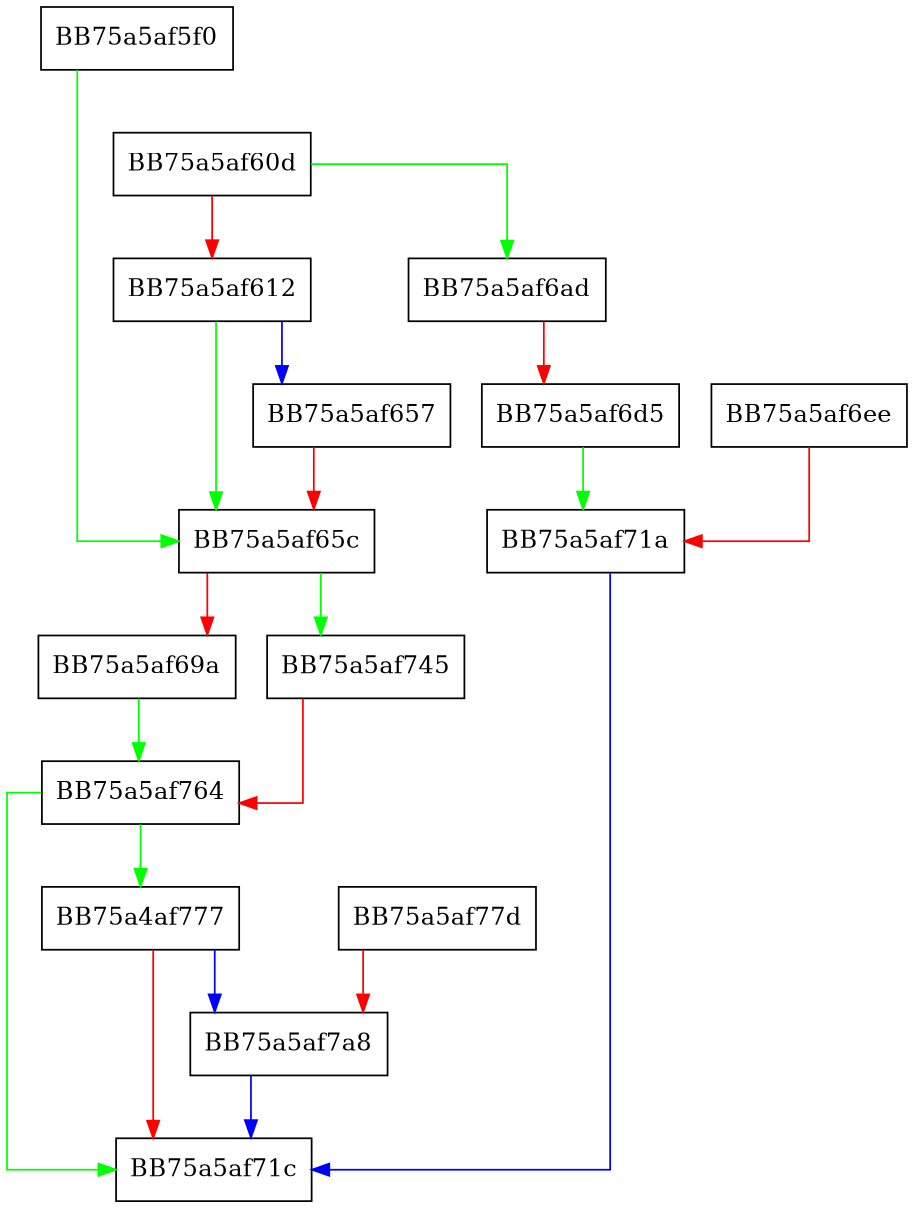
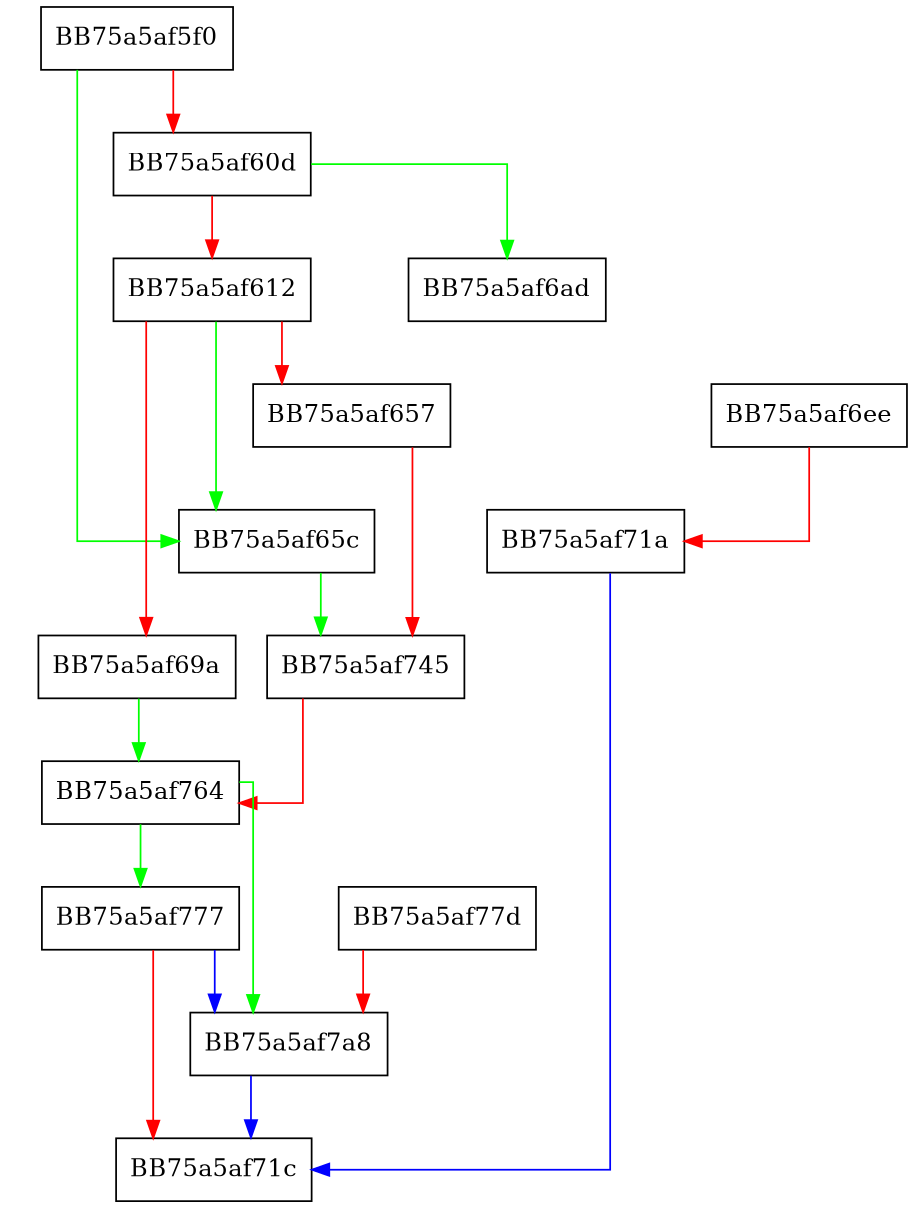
none -> (173, 92)
(282, 344) -> (282, 344)
(580, 416) -> none
(314, 469) -> (412, 533)
(207, 595) -> (146, 470)
(141, 918) -> (141, 918)
(7, 1010) -> (253, 882)
